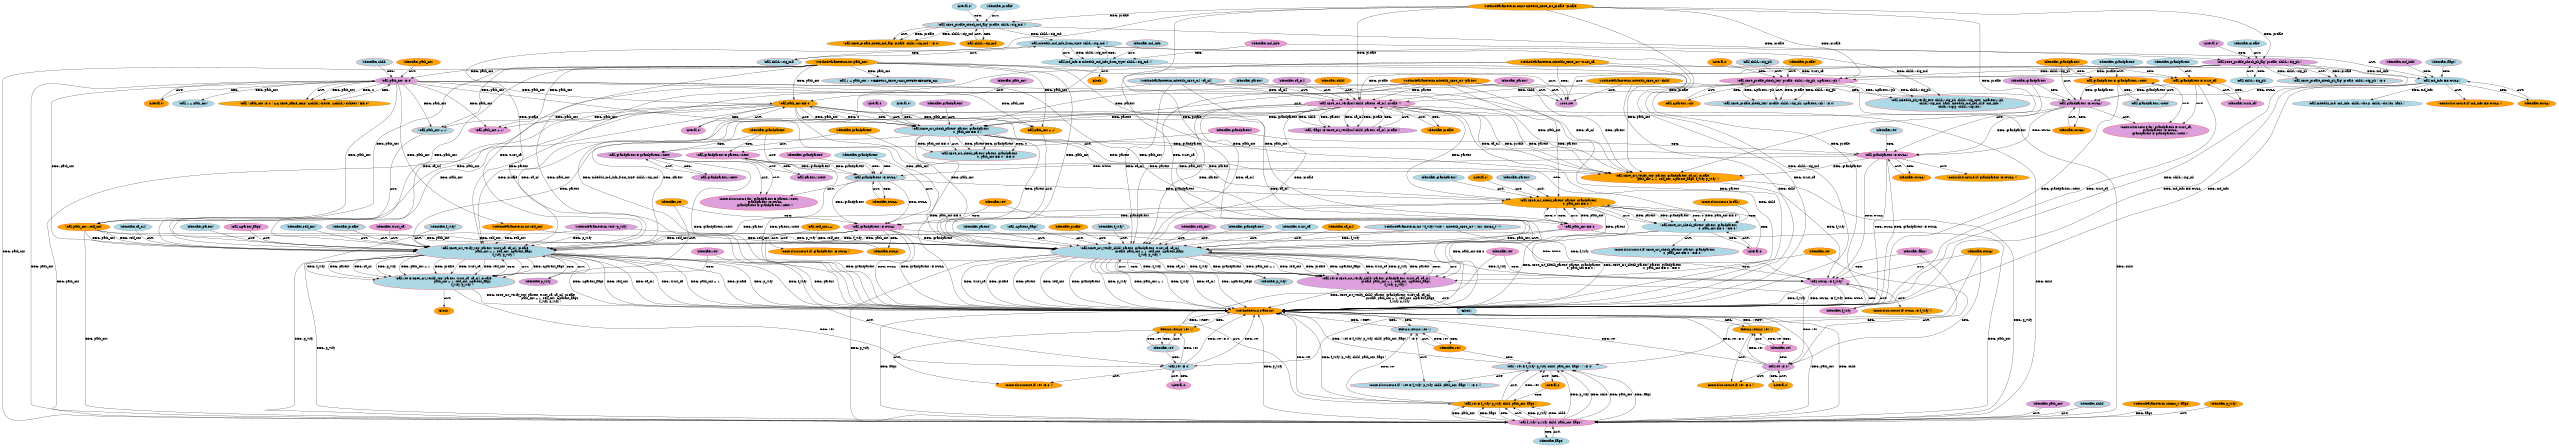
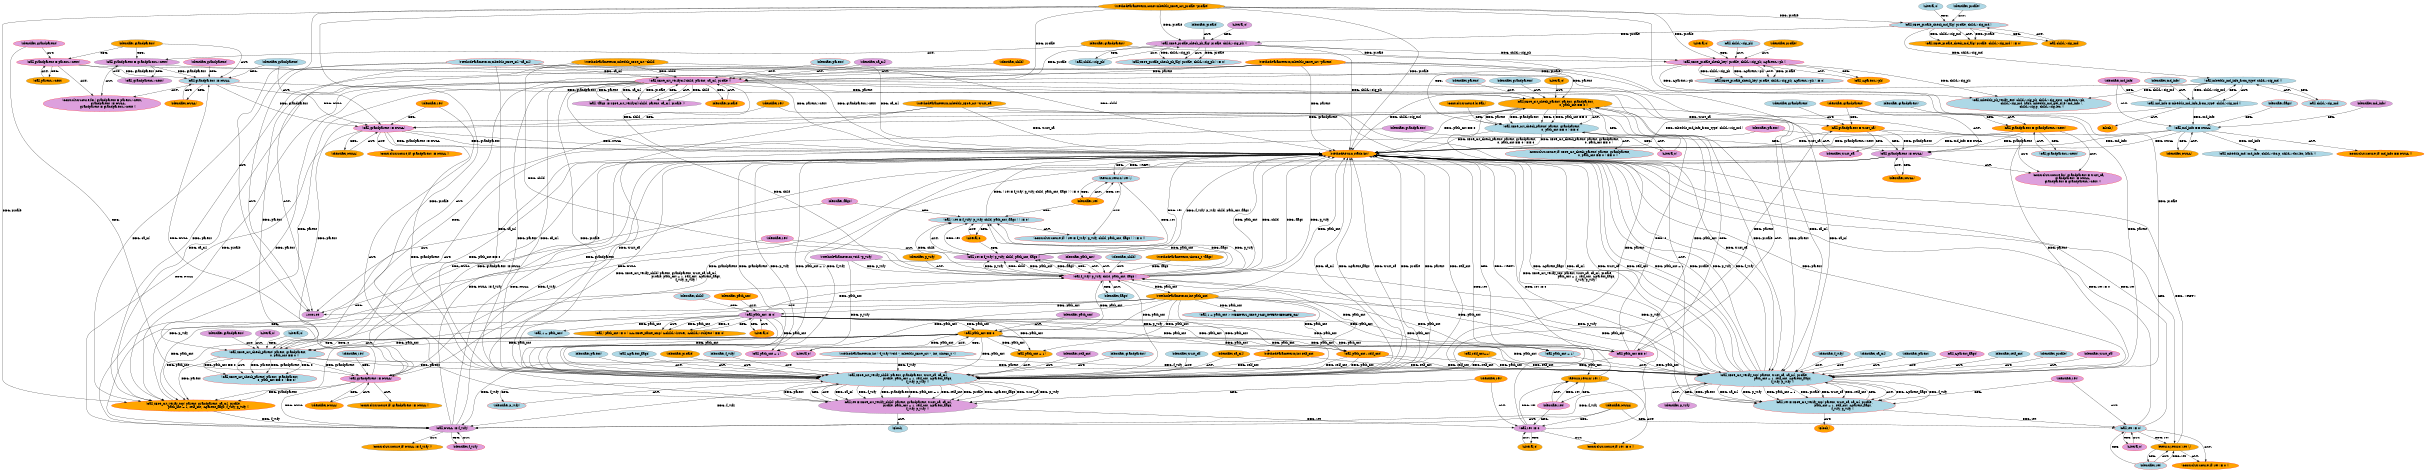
(2038, 68) -> (312, 34)
(811, 178) -> (48, 81)
(1501, 404) -> (1004, 257)
(46, 417) -> (1145, 286)
